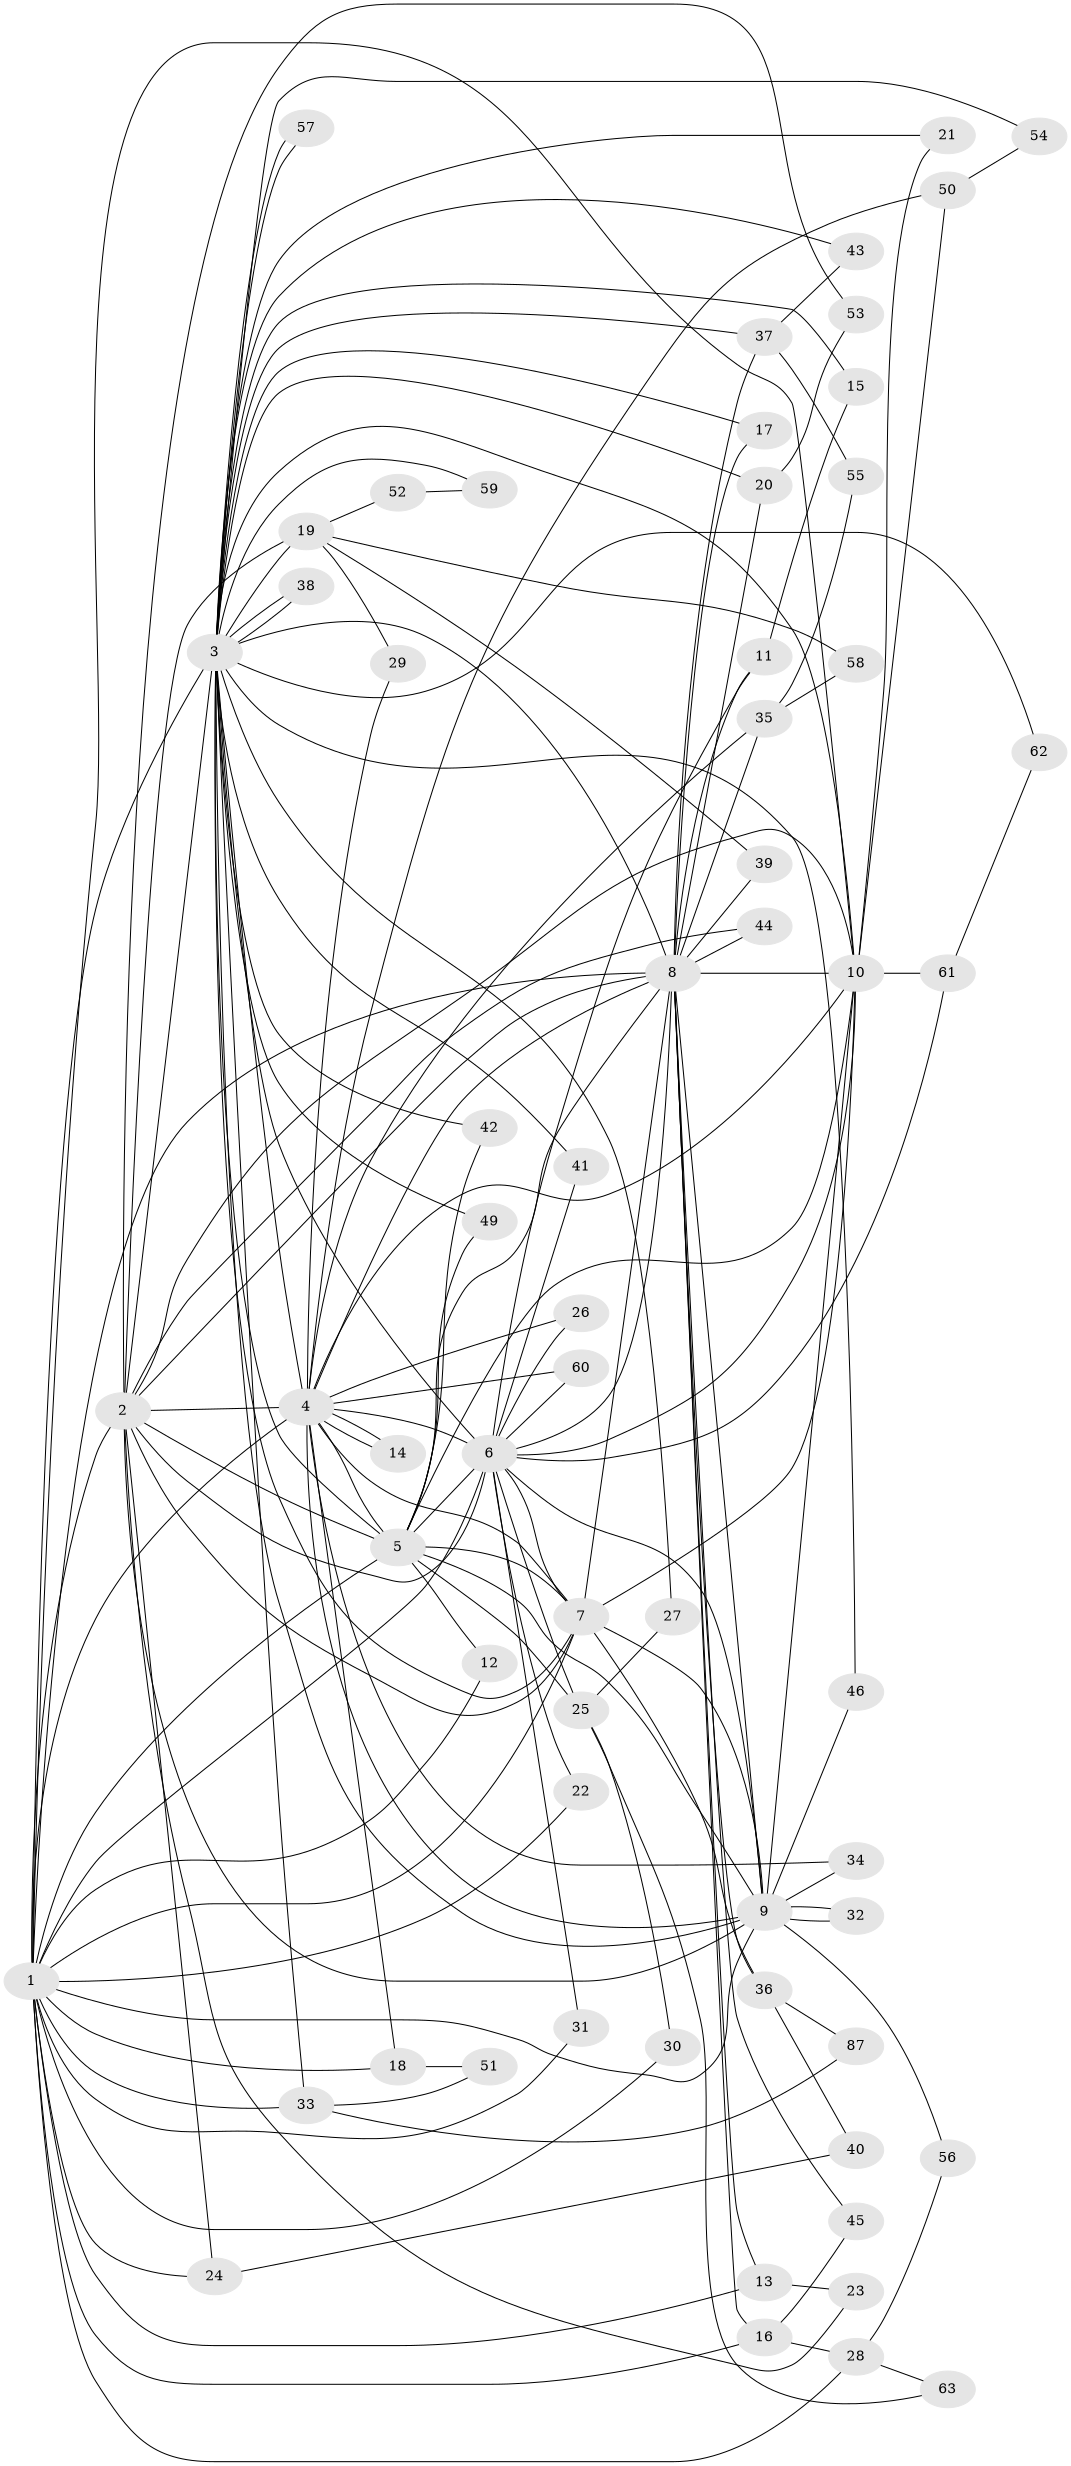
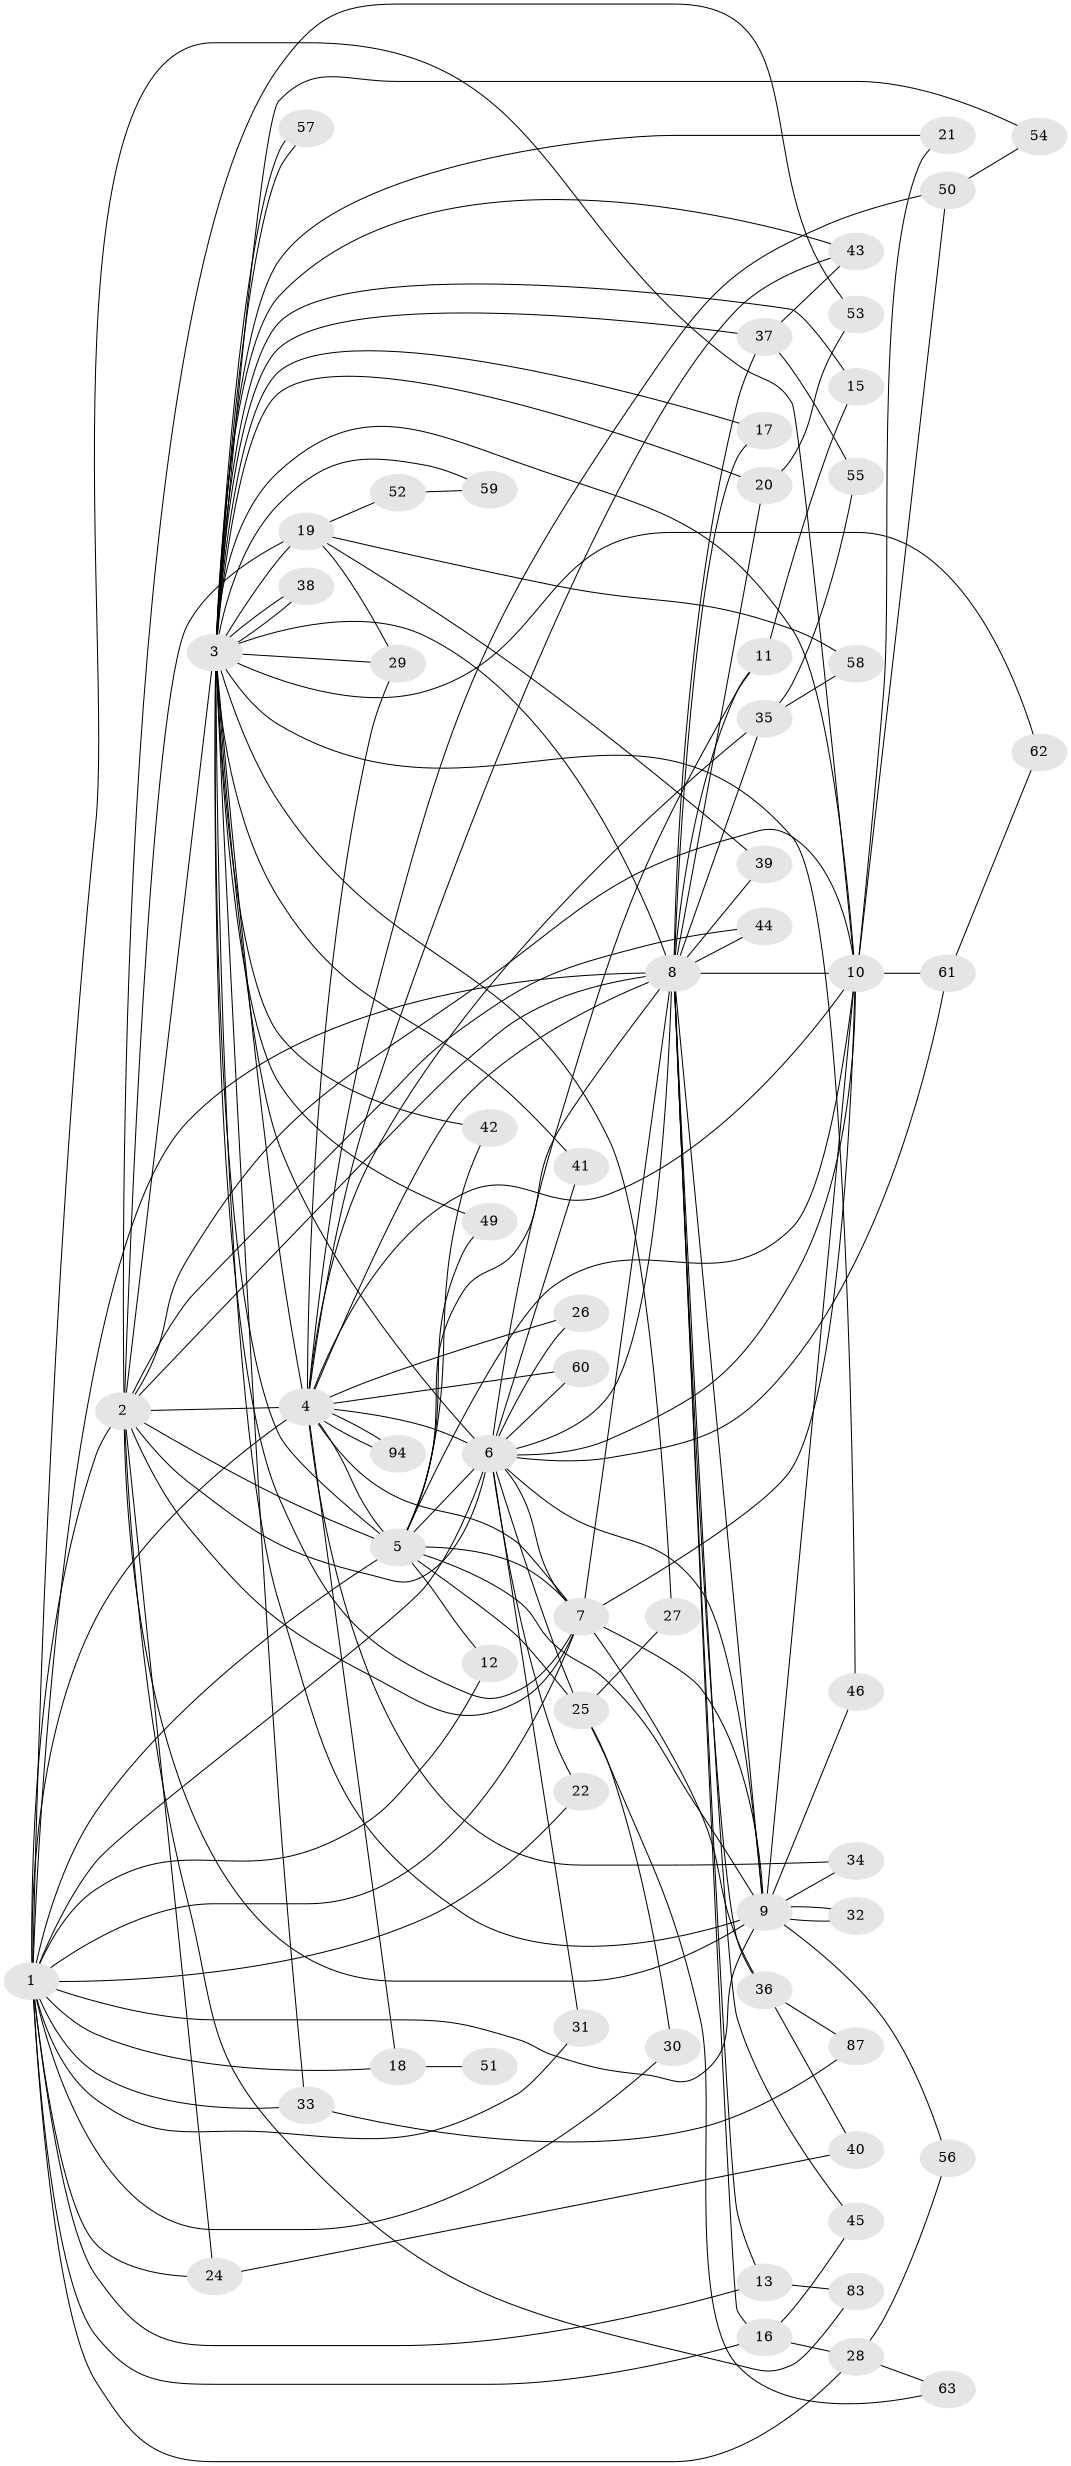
(53, 1303) -> (307, 658)
(398, 1454) -> (398, 1454)
(385, 1784) -> (490, 777)
(403, 2099) -> none
(856, 2292) -> (856, 2292)
